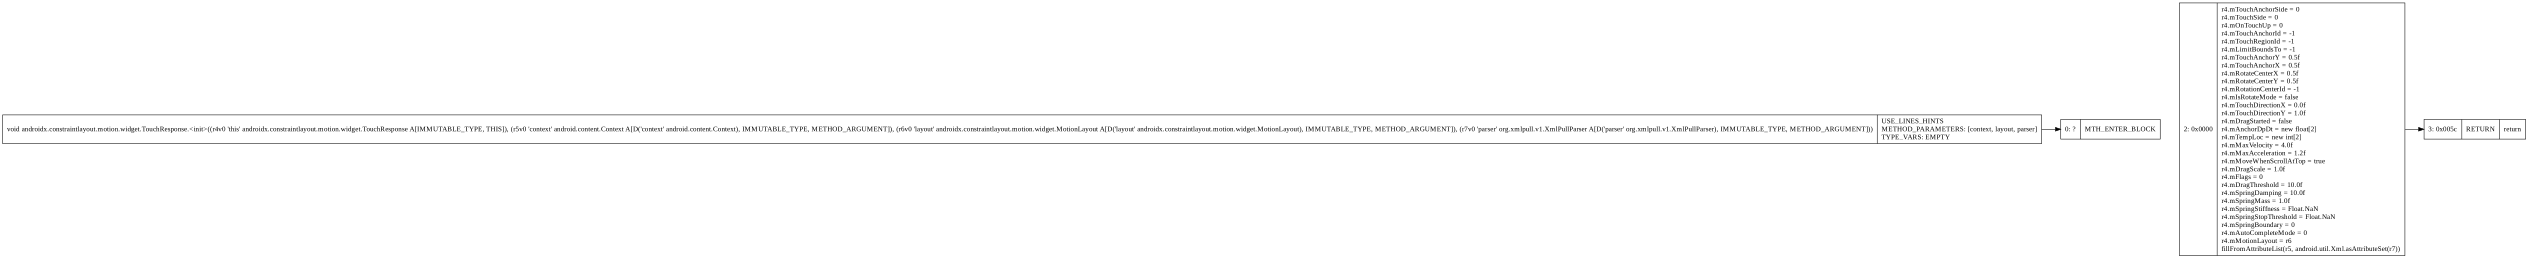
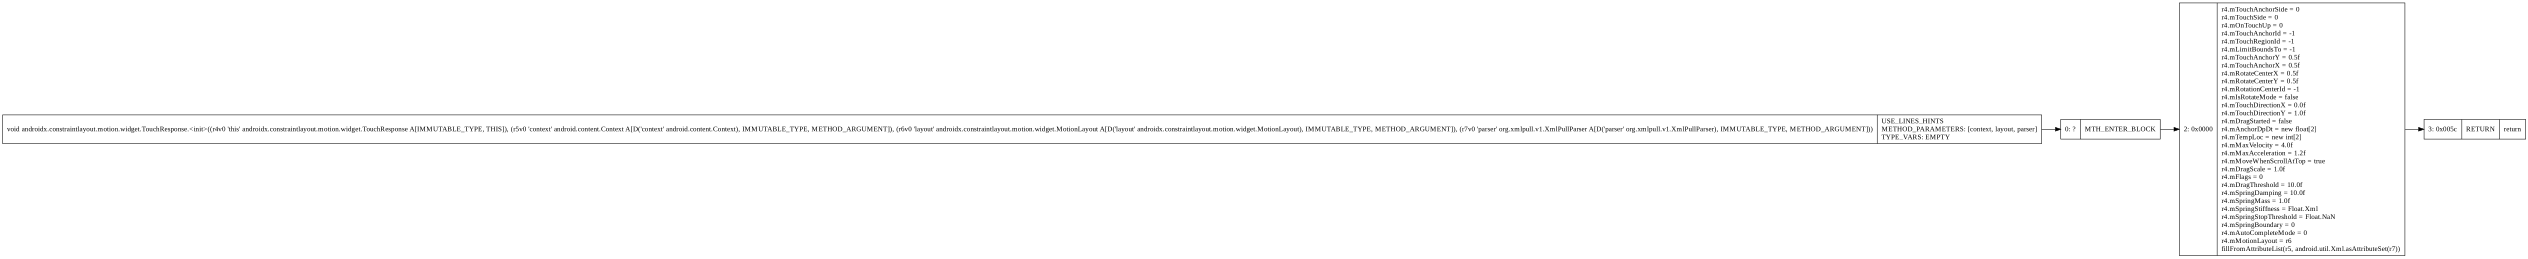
none -> (2167, 129)
(2270, 209) -> (2270, 209)
